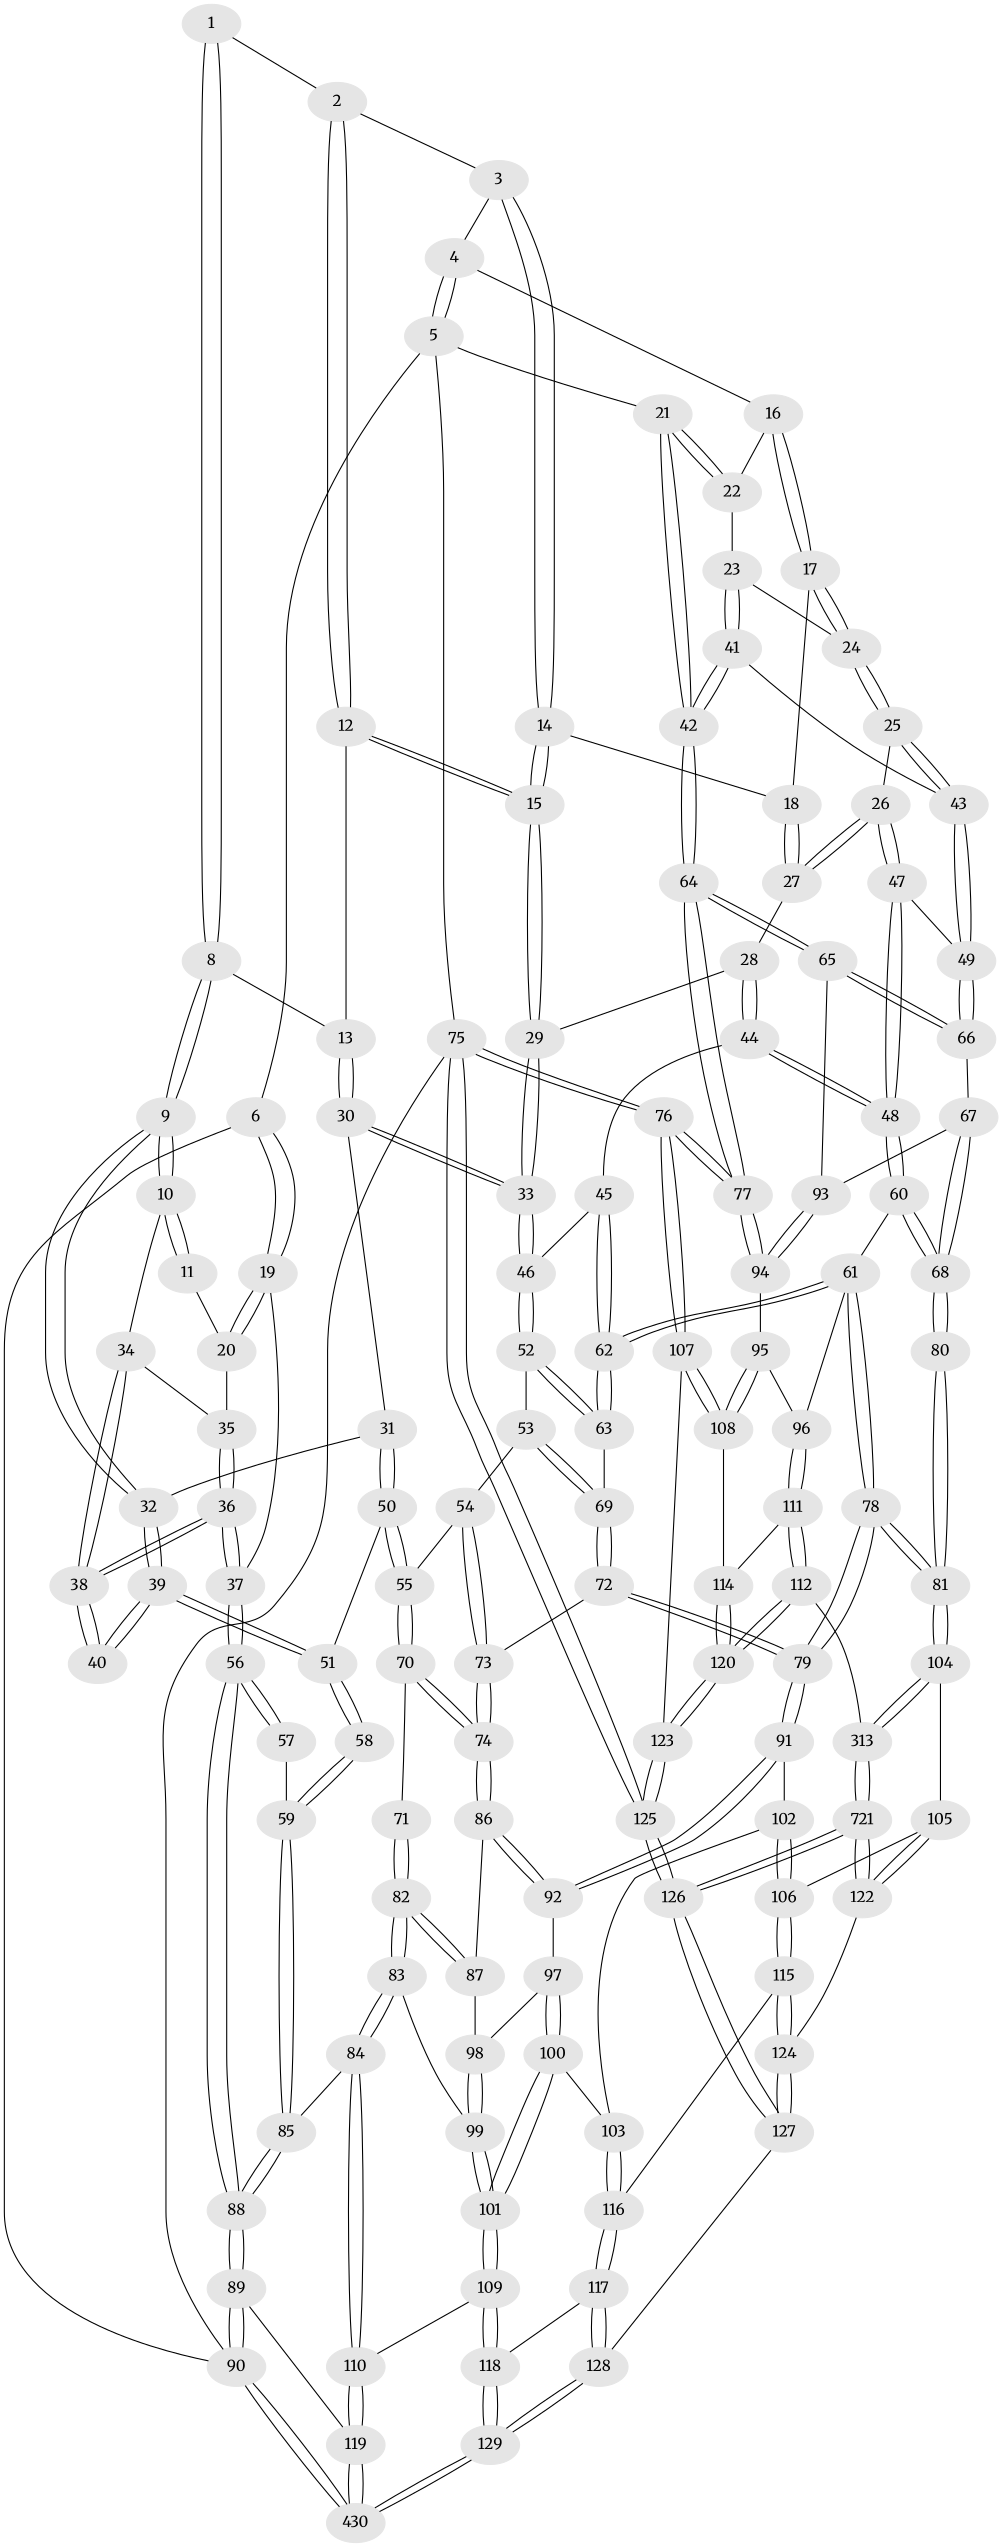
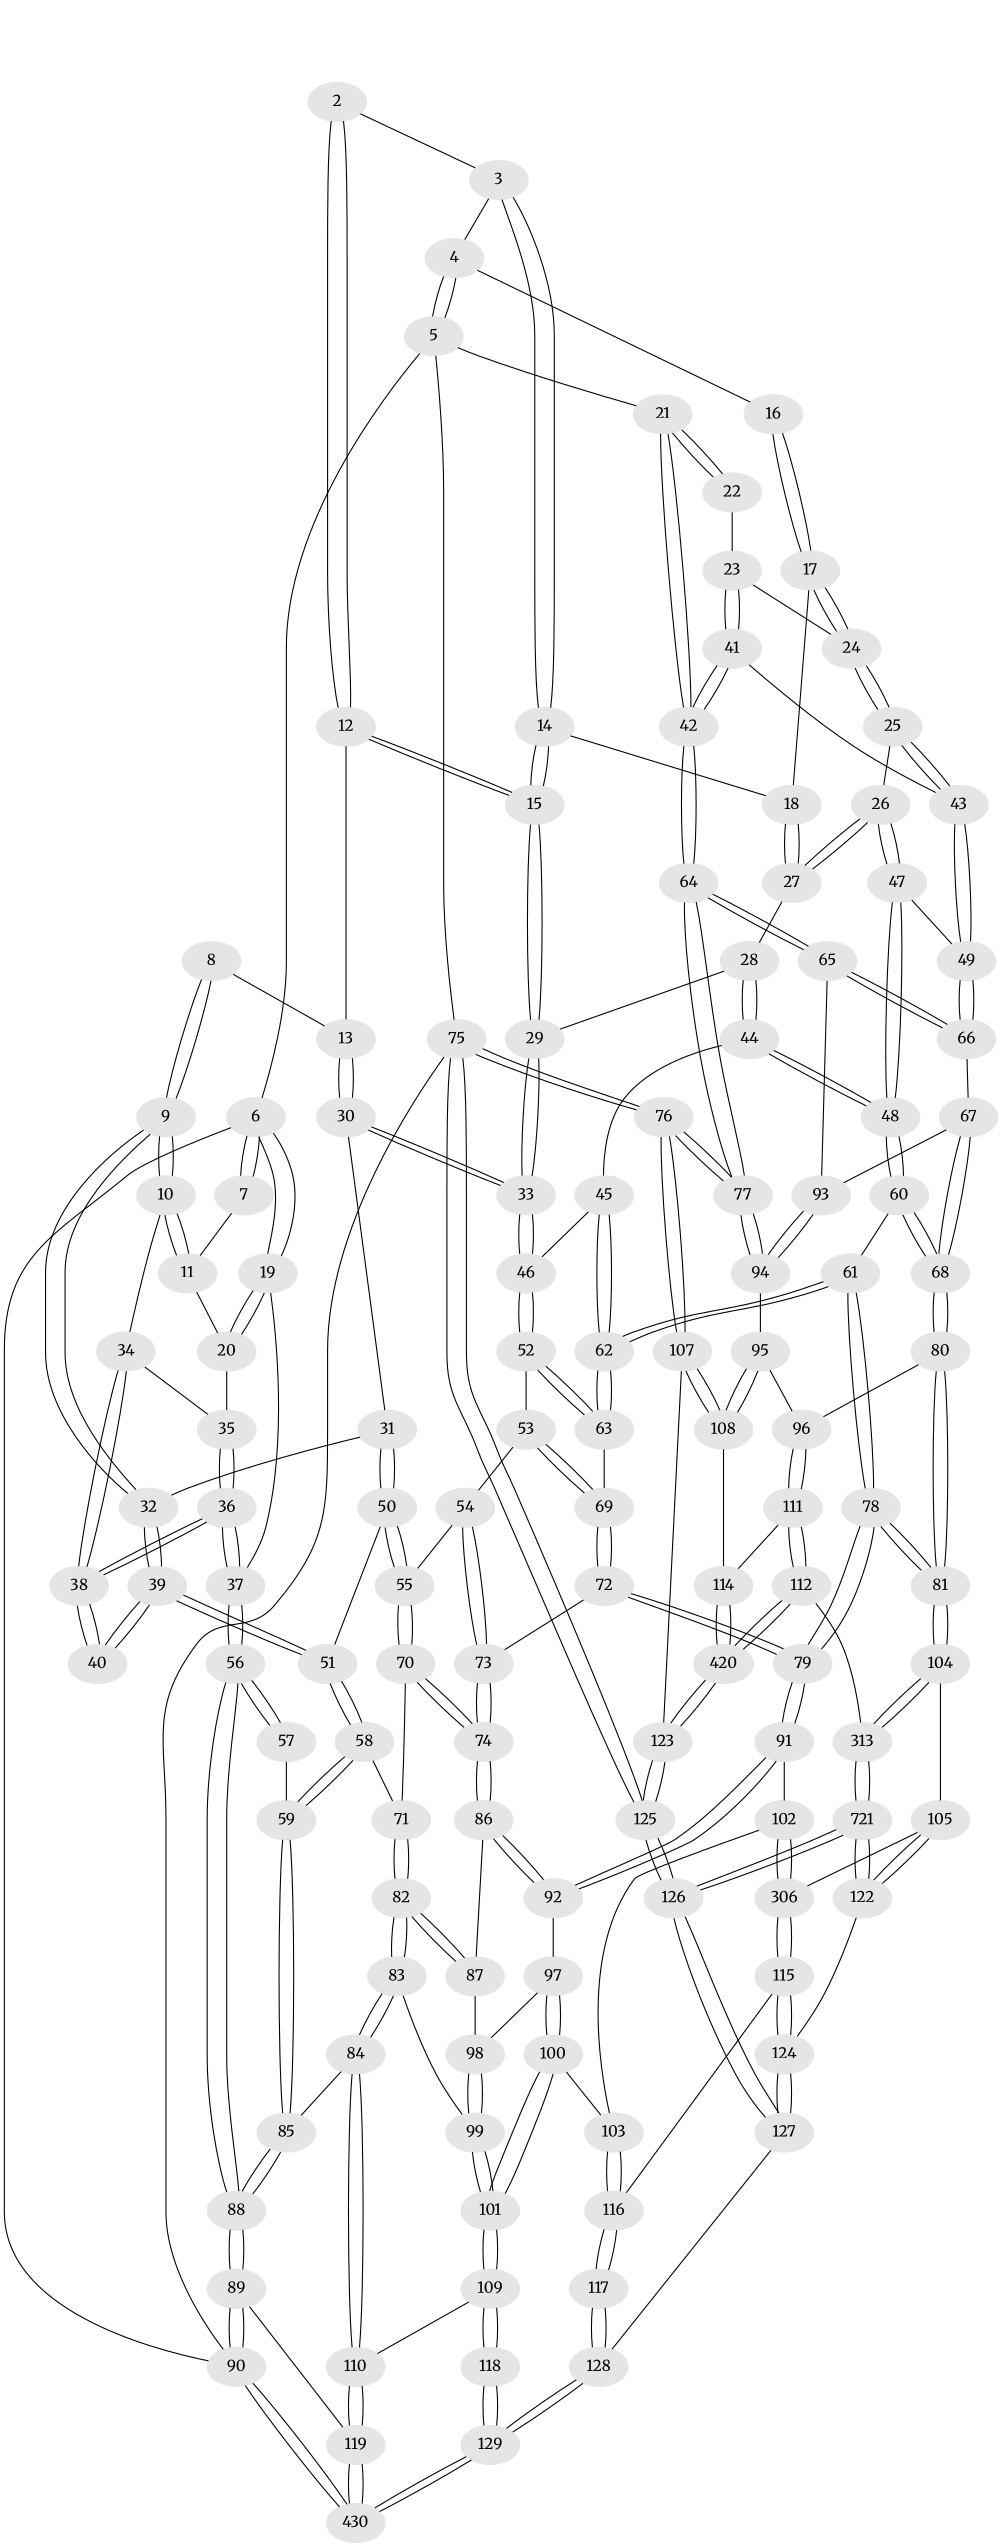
(212, 24) -> none
(753, 453) -> none
none -> (244, 1195)
(826, 1352) -> (876, 1388)
(724, 1664) -> (724, 1664)
none -> (383, 1781)
(784, 1898) -> (784, 1898)
(545, 2328) -> none
